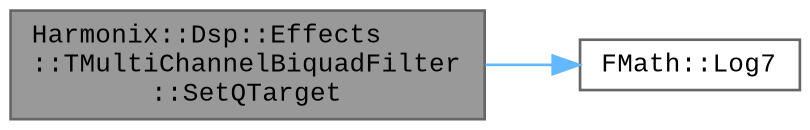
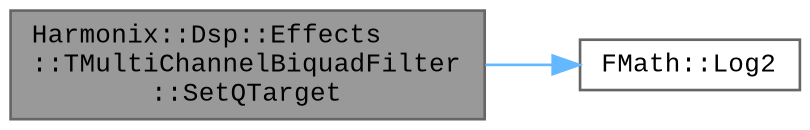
(690, 65) -> (690, 65)
